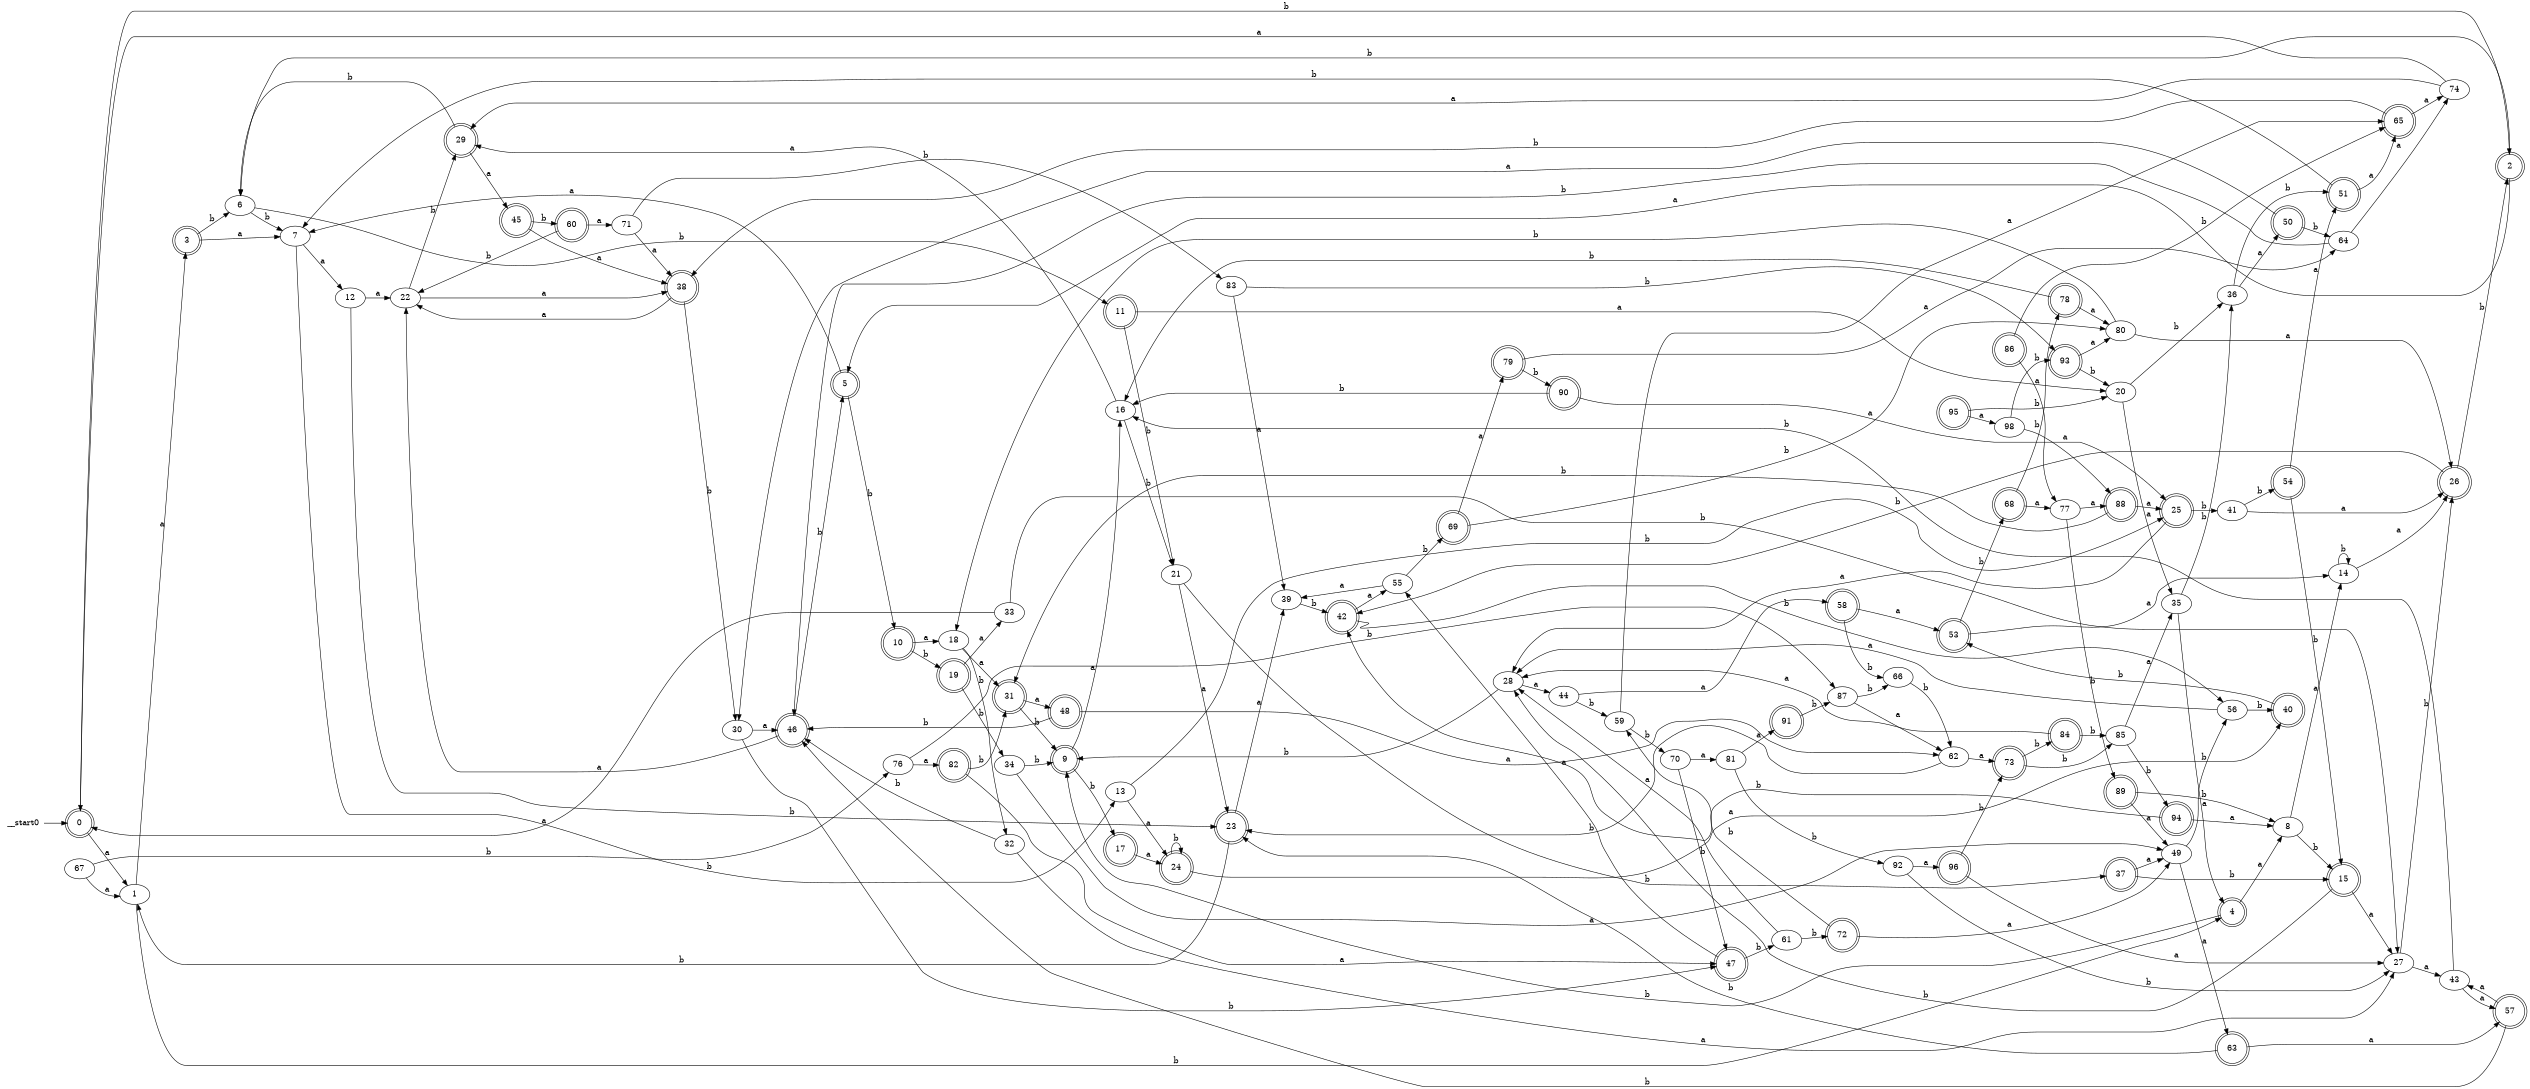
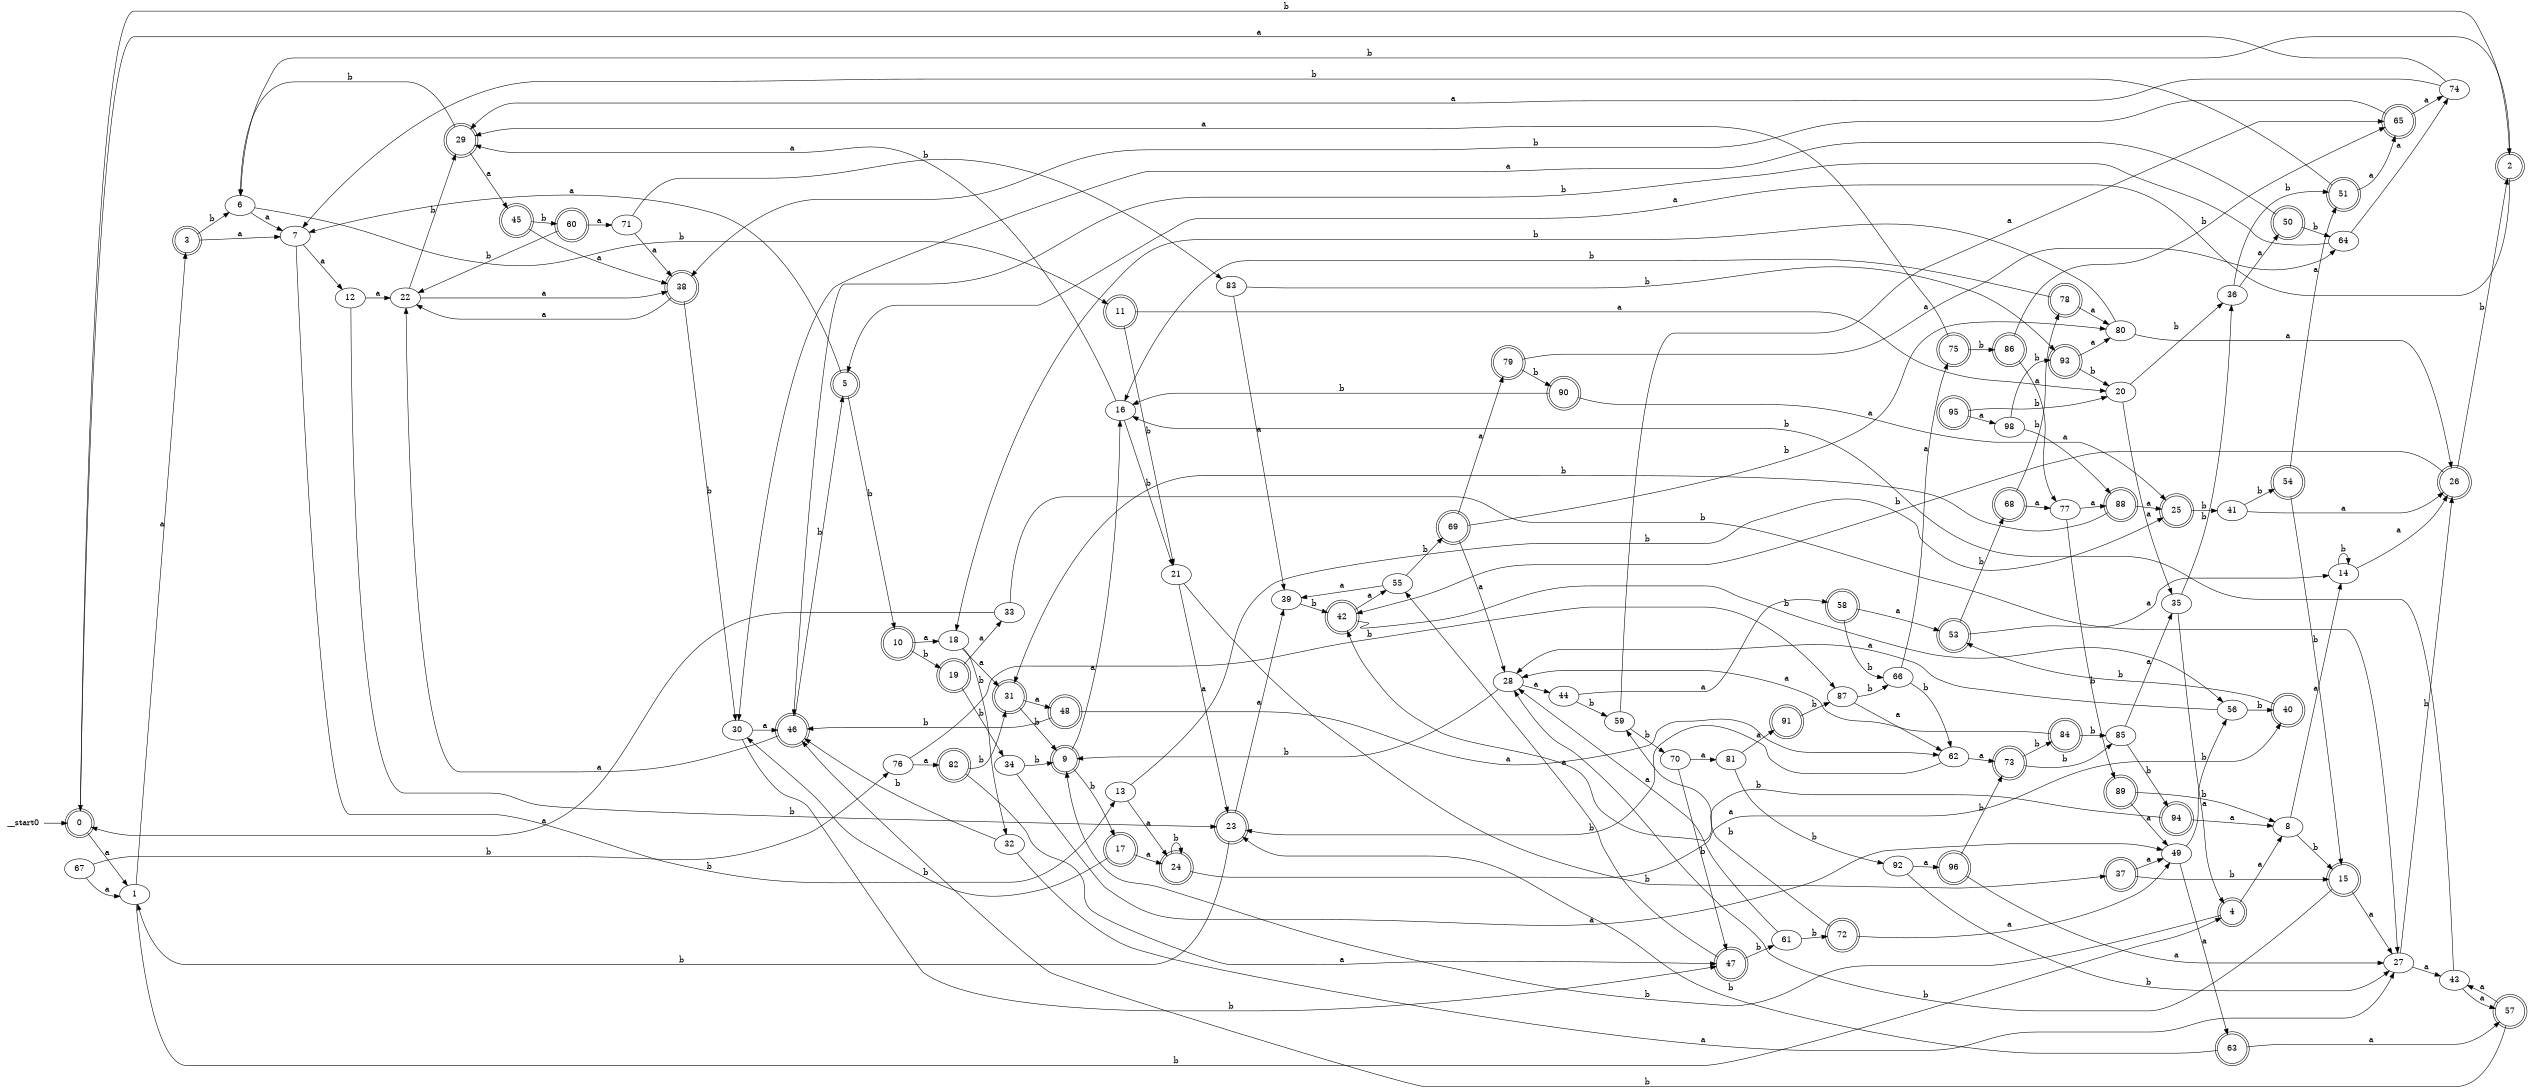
(268, 217) -> (268, 217)
none -> (1954, 350)
(1840, 584) -> (1483, 603)
none -> (913, 871)
